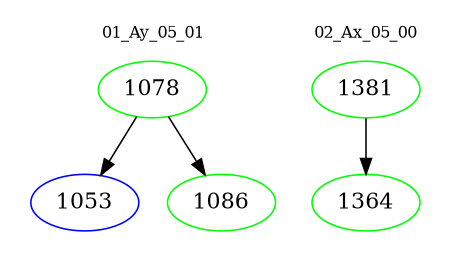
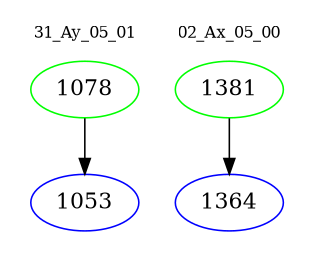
(153, 34) -> (85, 34)
(221, 203) -> none
(366, 203) -> (229, 203)
